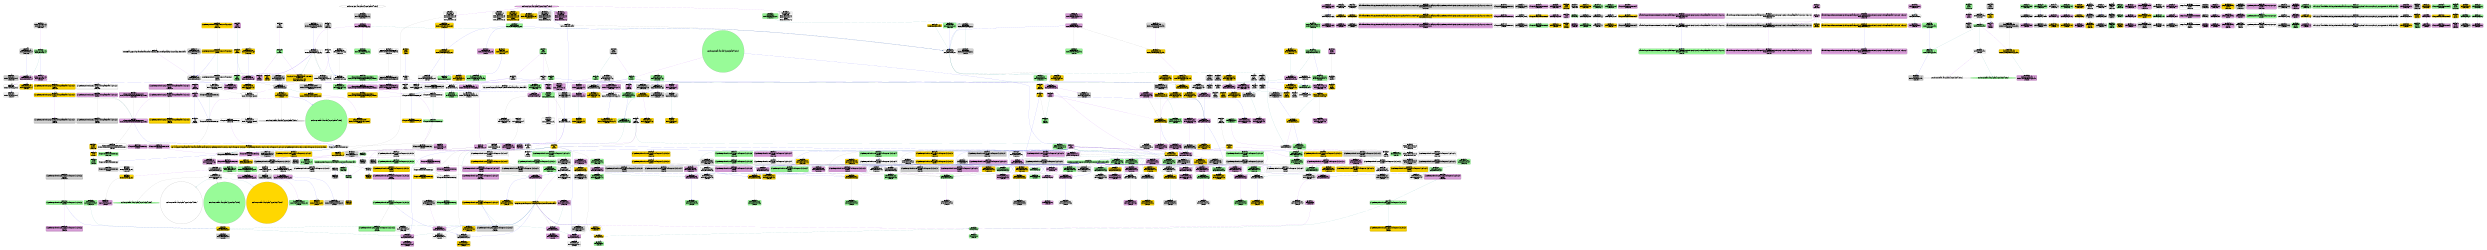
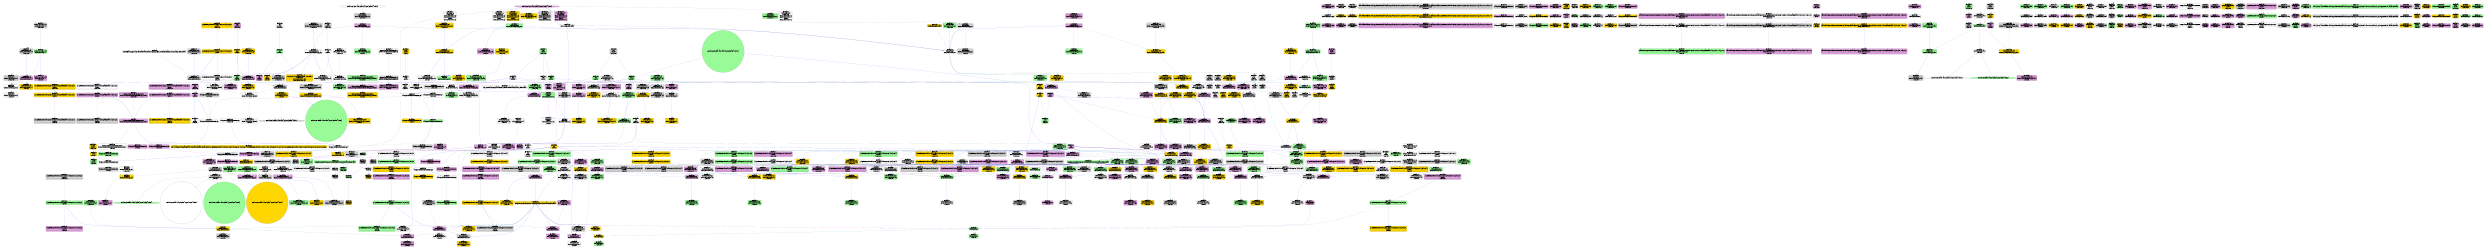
(1215, 162) -> (1215, 162)
